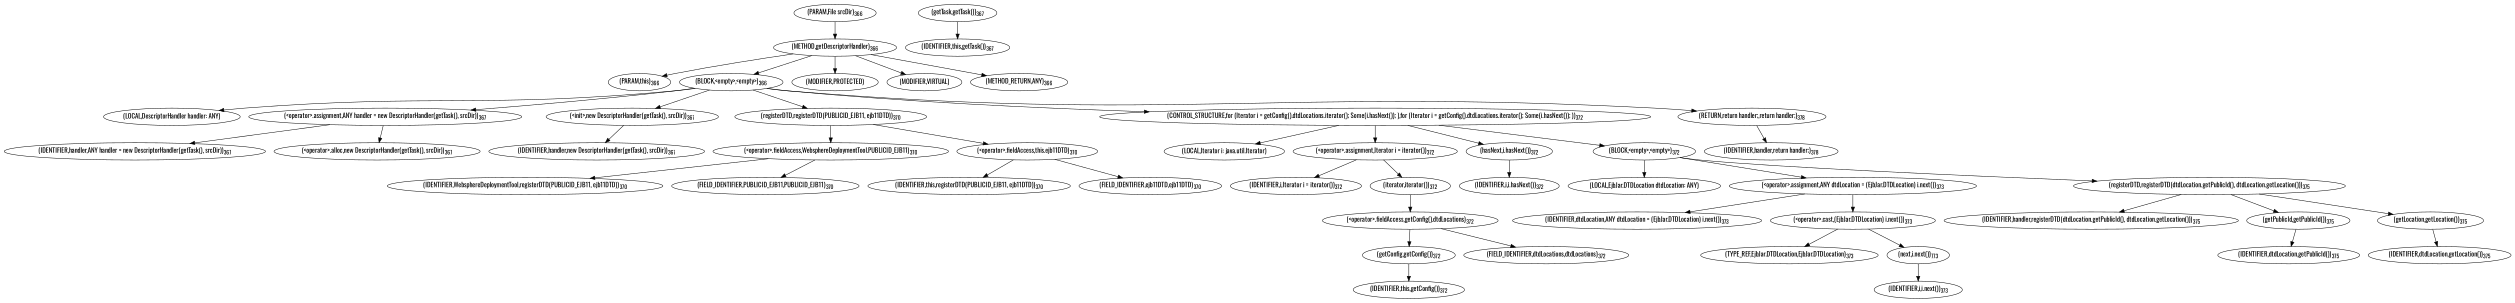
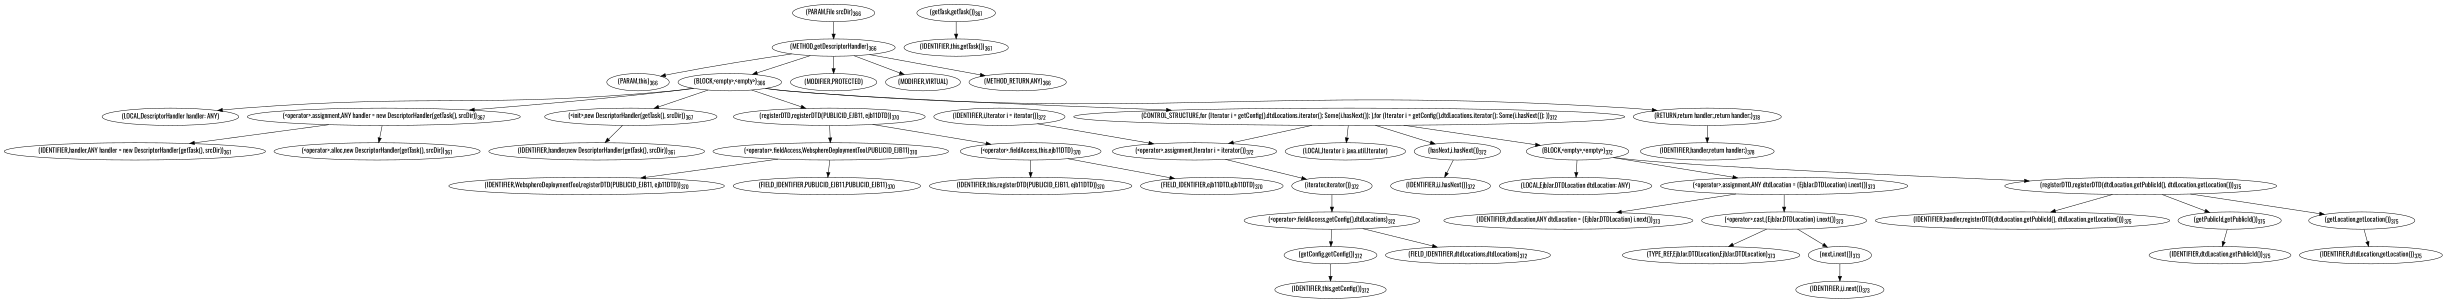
(1338, 168) -> (1093, 133)
(1935, 254) -> (1856, 254)
